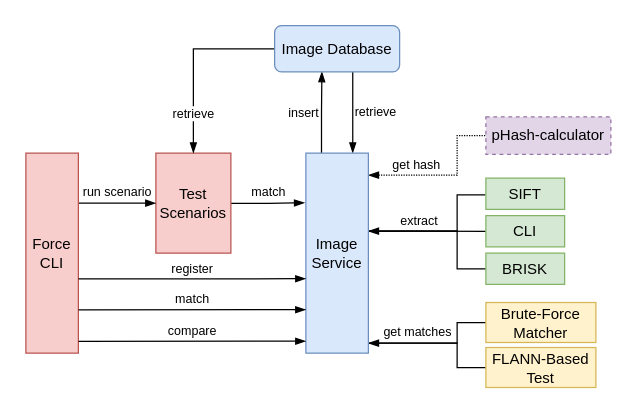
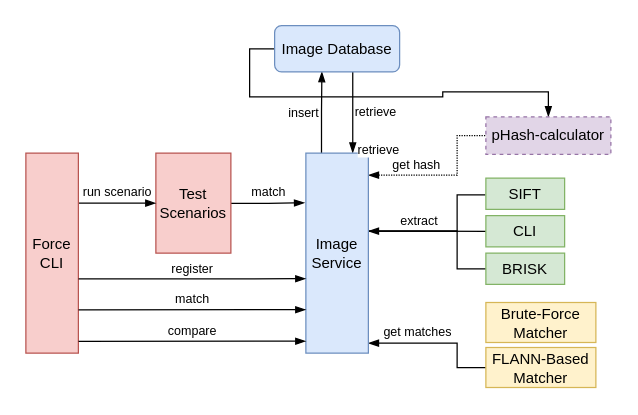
(193, 67) -> (382, 97)
(461, 323) -> none
(541, 368) -> (541, 368)
